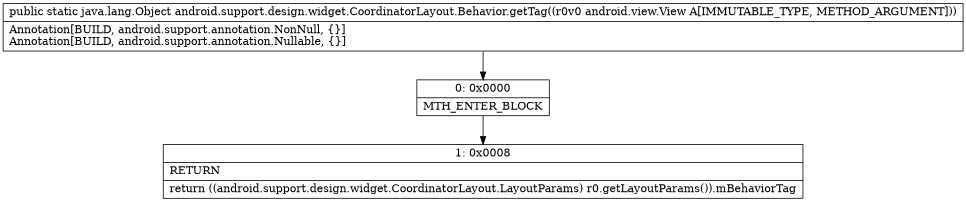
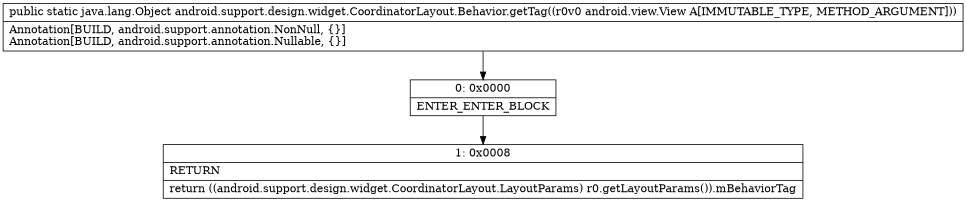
(483, 106) -> (483, 106)
